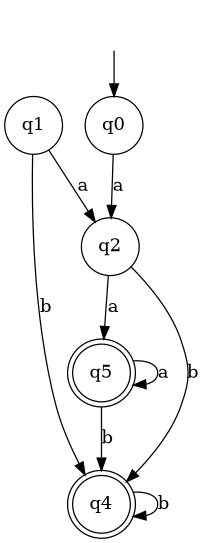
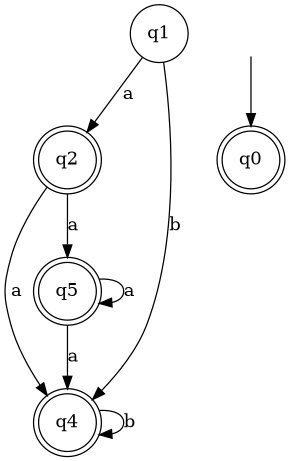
(114, 125) -> (251, 160)
(112, 180) -> none
(110, 247) -> (67, 160)
(193, 373) -> (17, 291)
(108, 439) -> (73, 357)
